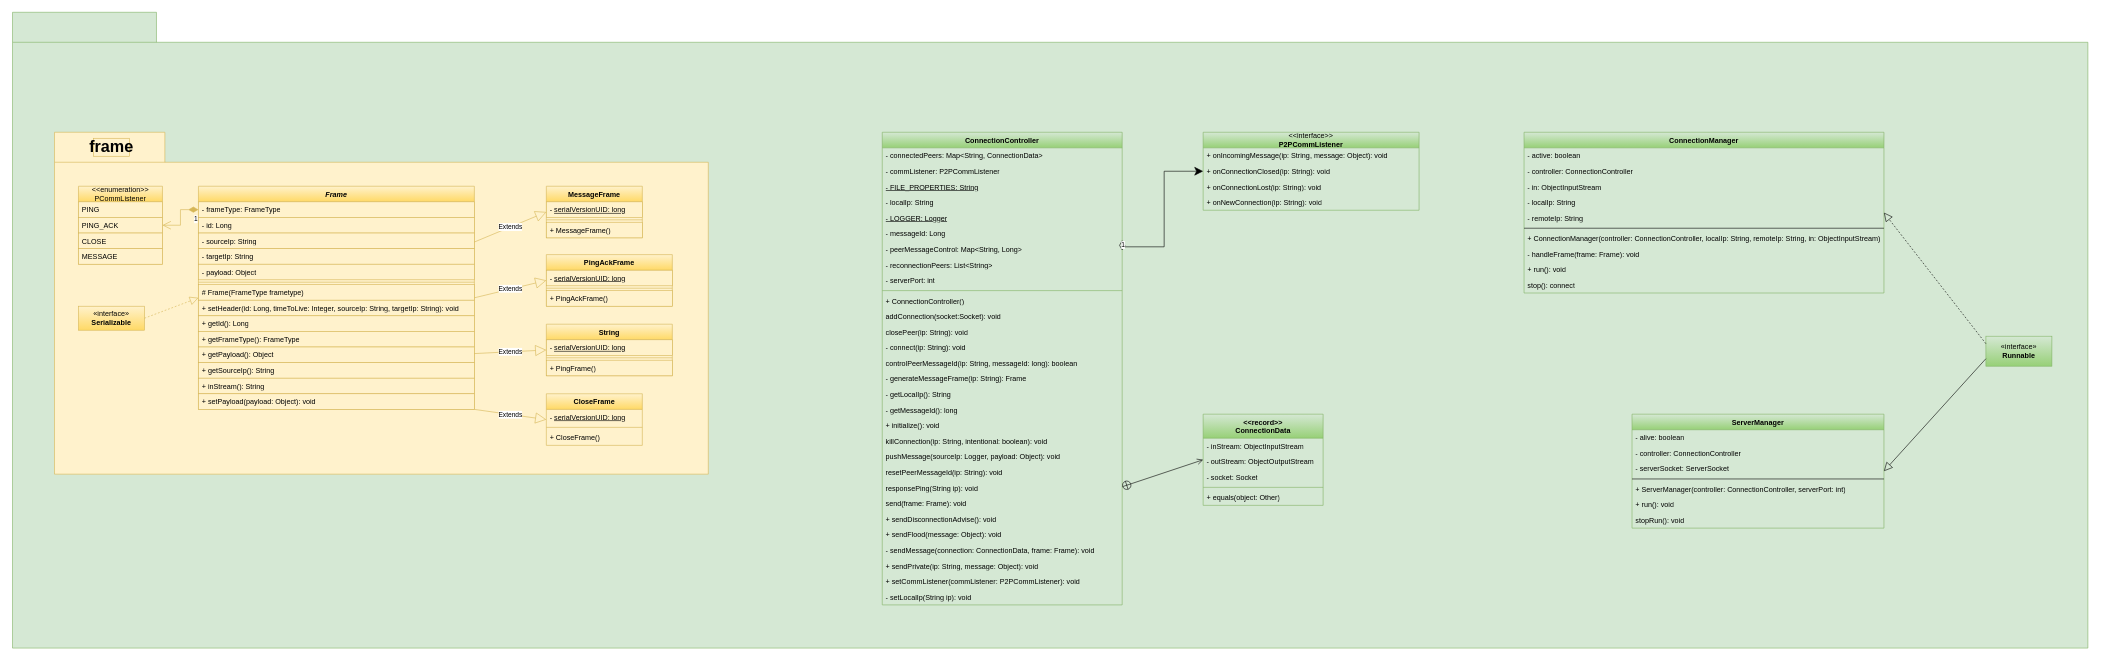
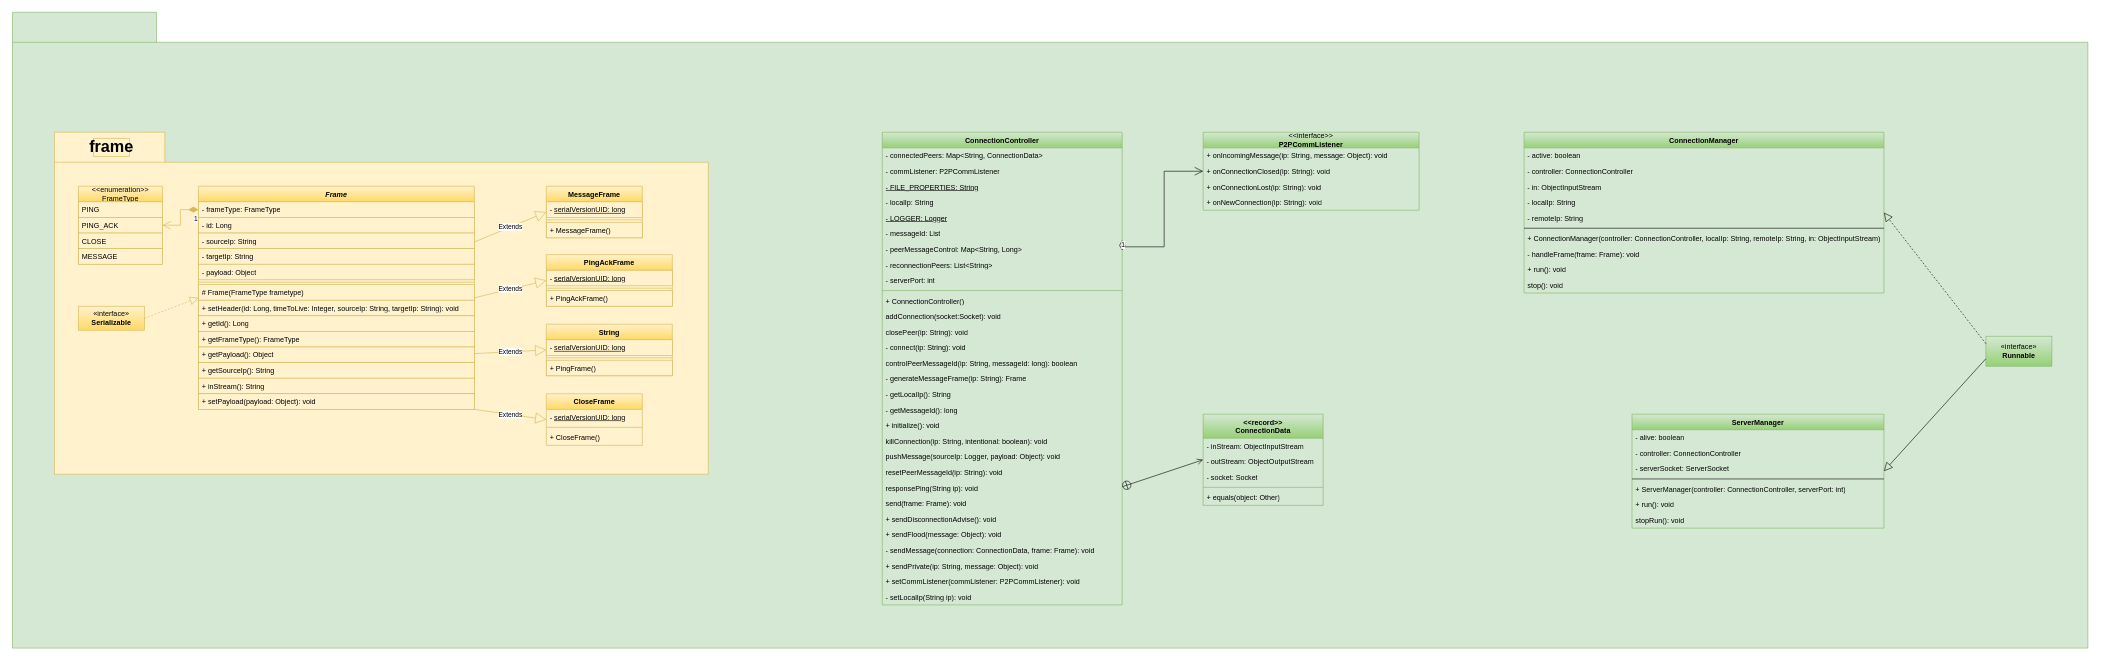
(1195, 171) -> (1197, 171)
(120, 194) -> (120, 194)
(917, 234) -> (916, 234)
(1556, 286) -> (1549, 286)
